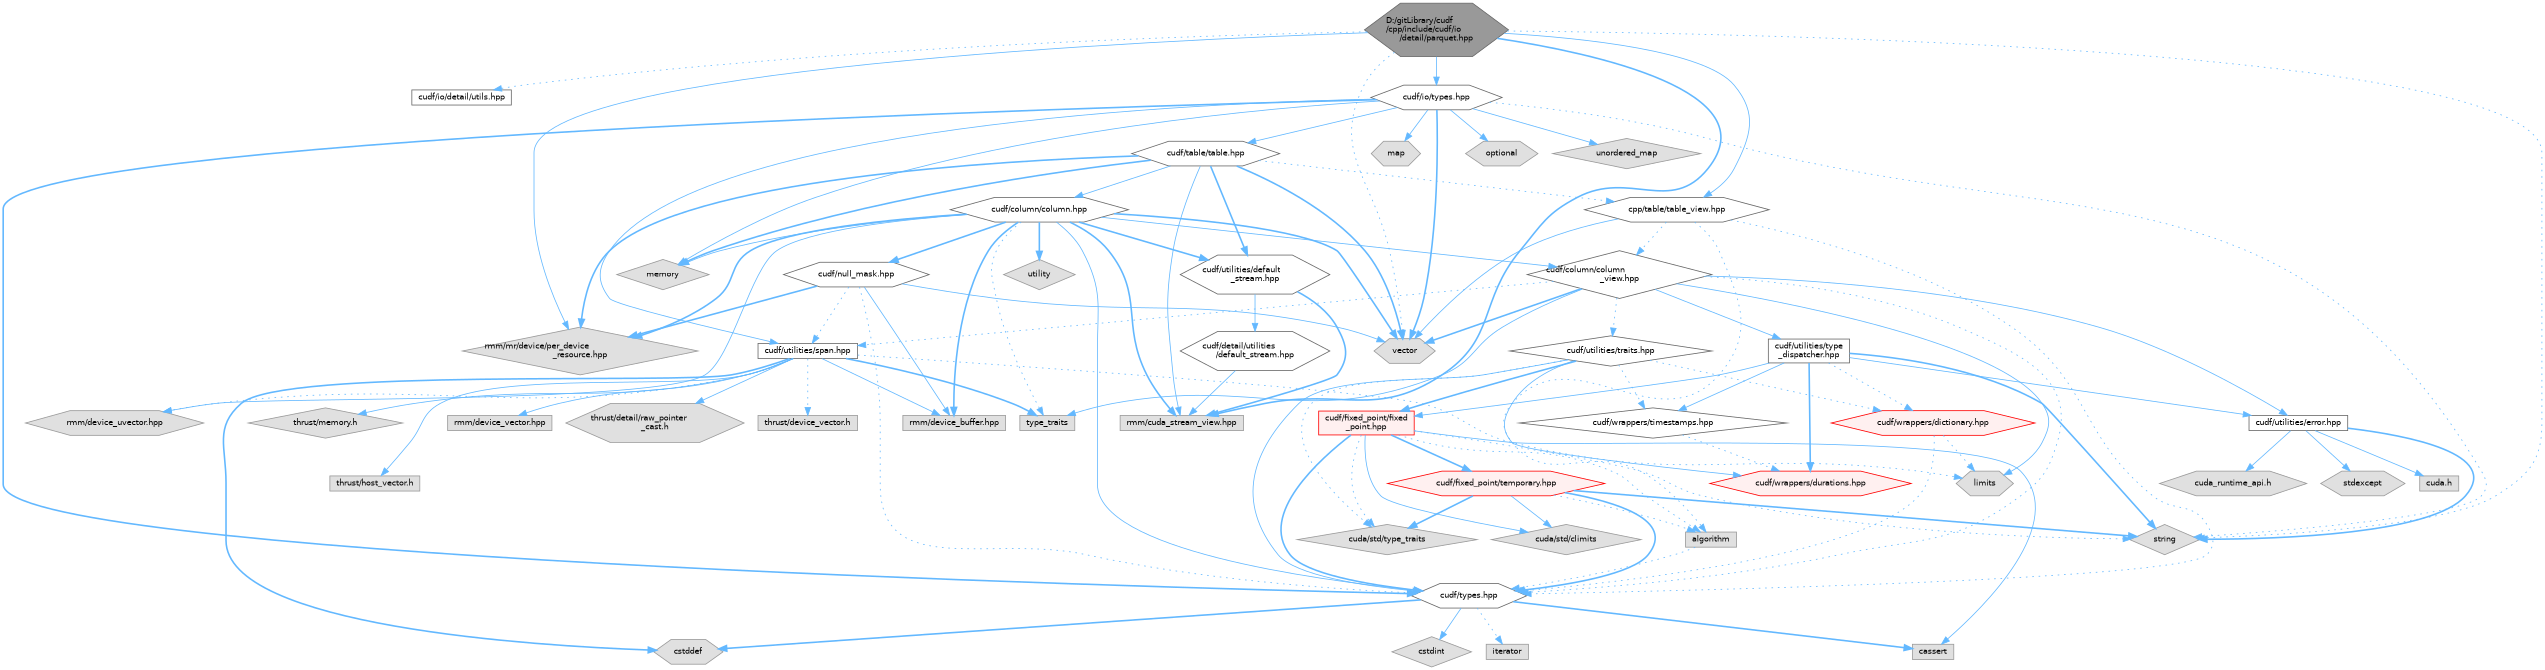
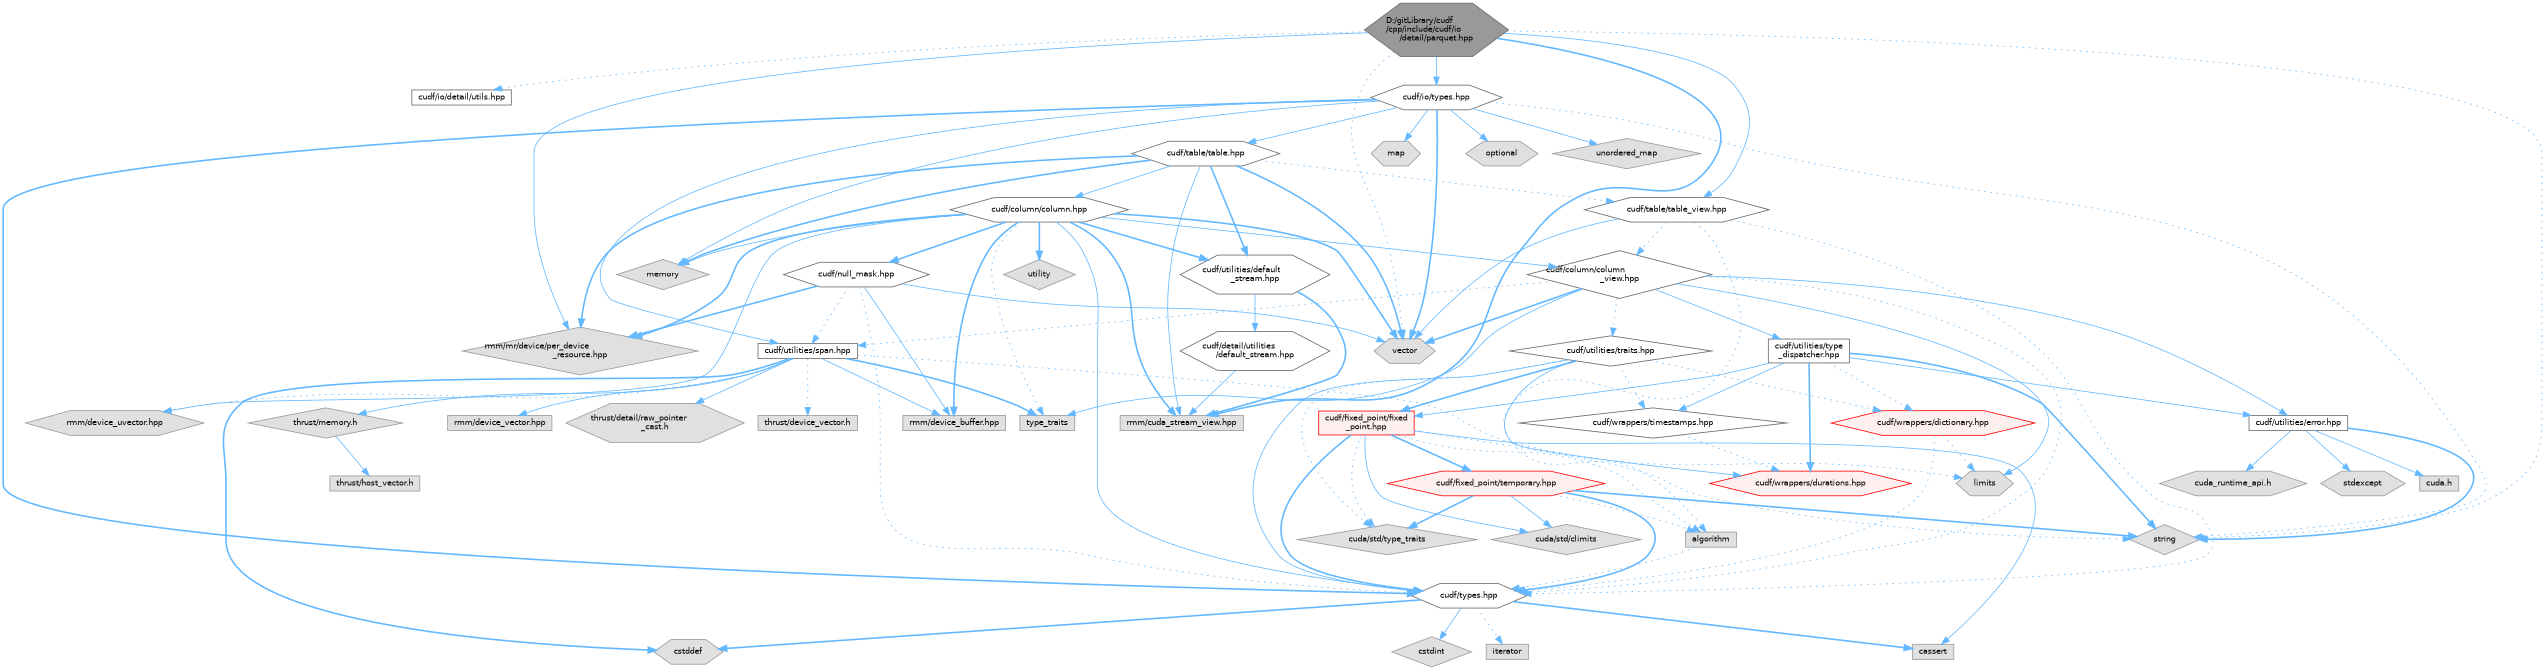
(1677, 210) -> (1677, 210)
(563, 383) -> (350, 453)
